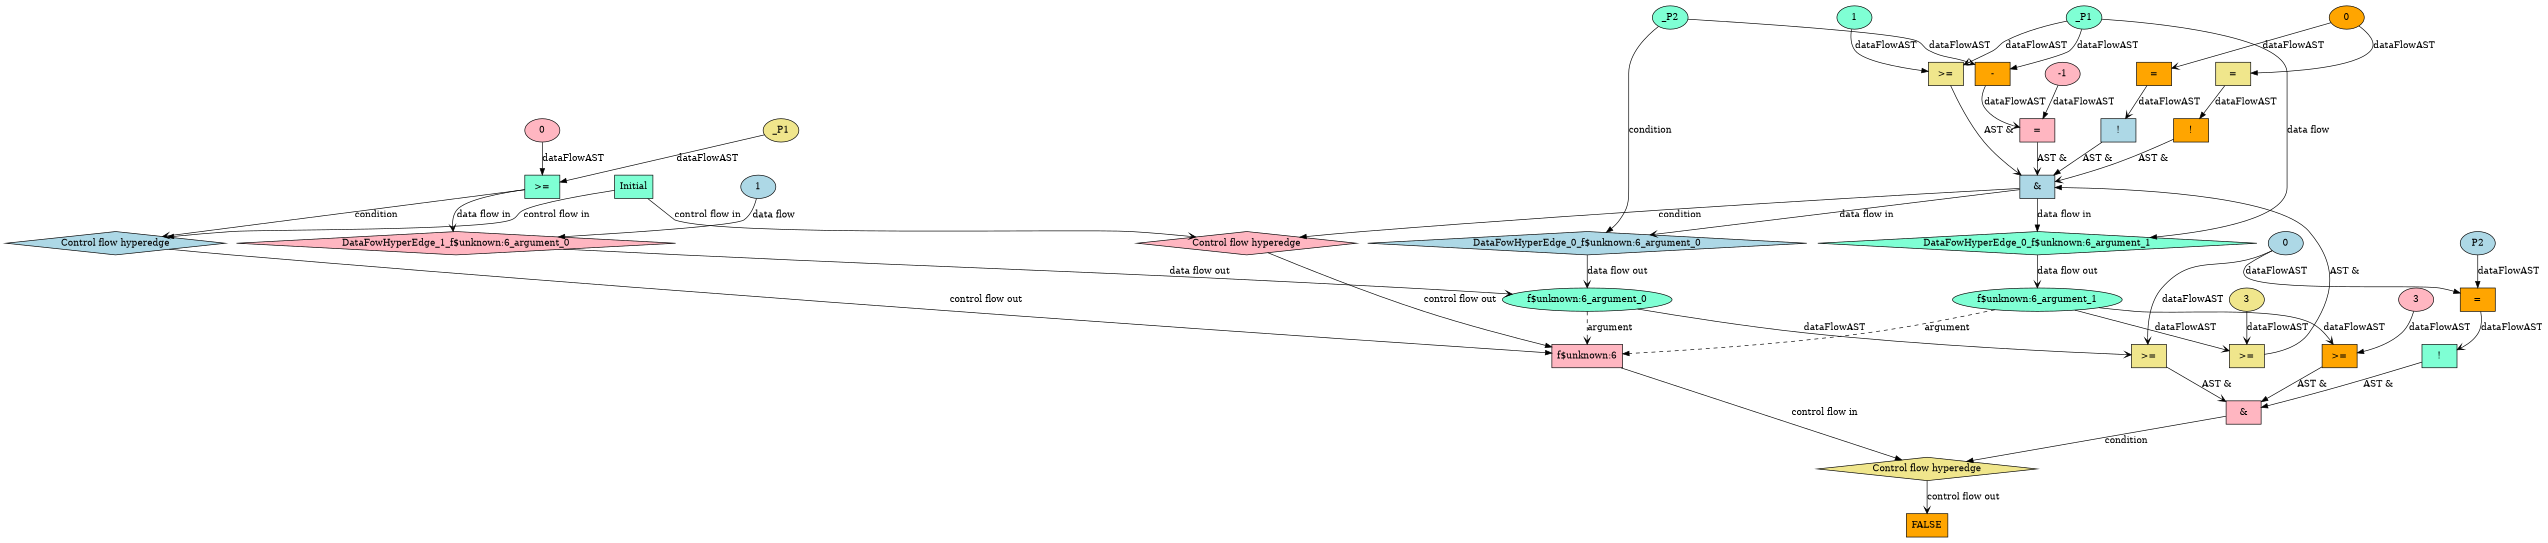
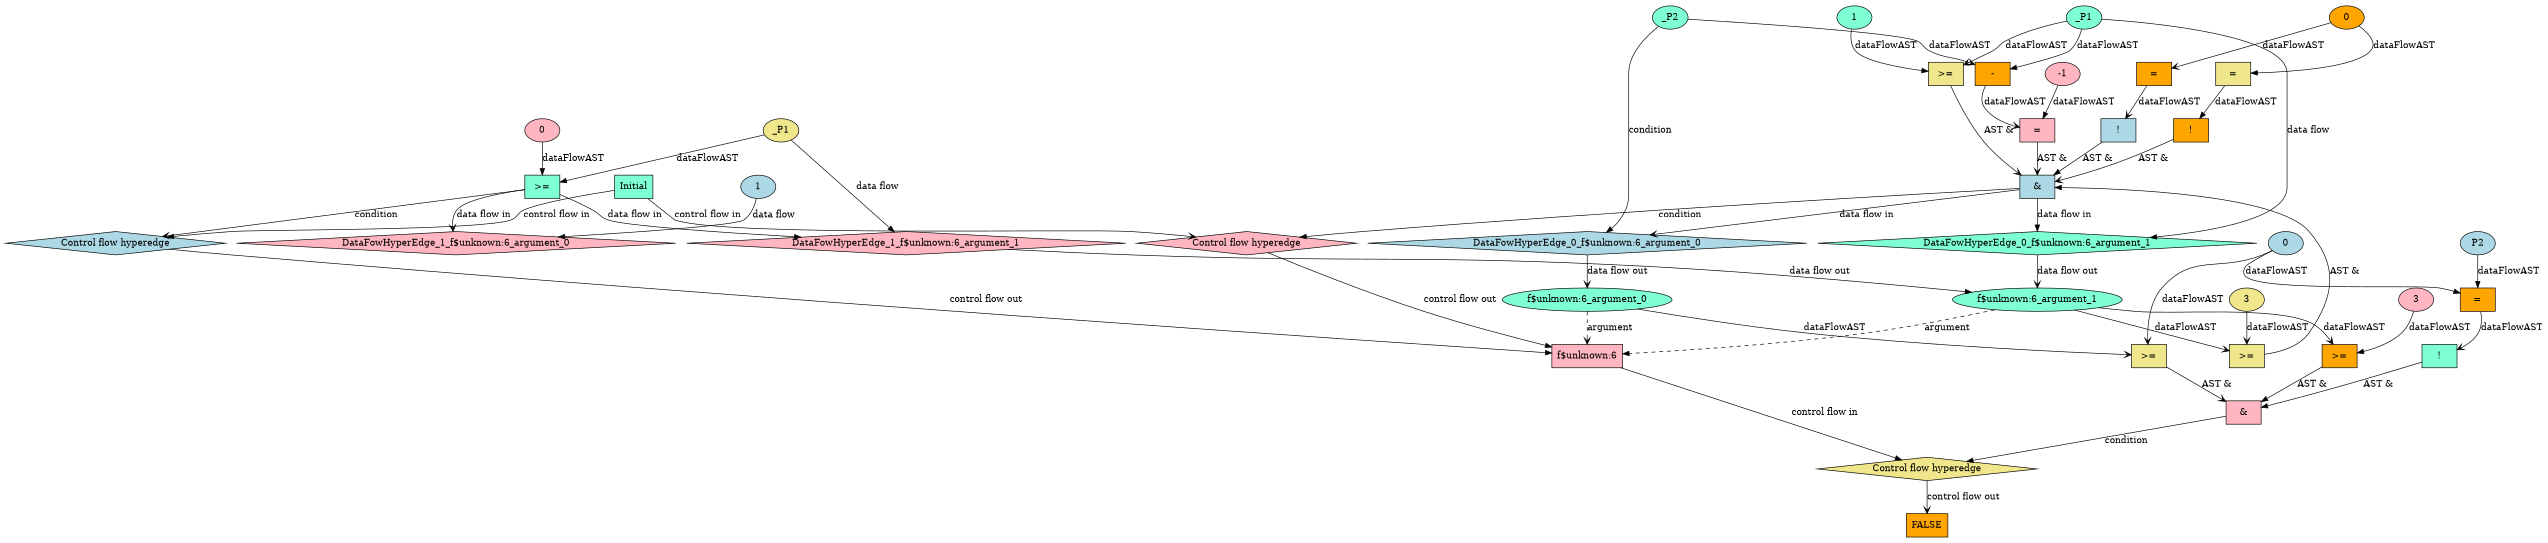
none -> (906, 243)
(1035, 270) -> none
